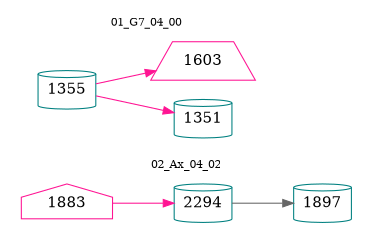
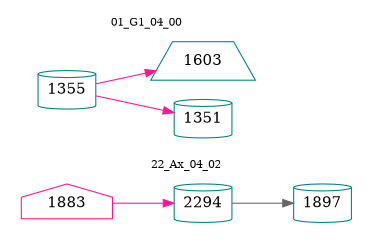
(147, 23) -> (147, 23)
(203, 61) -> (203, 61)
(186, 165) -> (186, 165)
